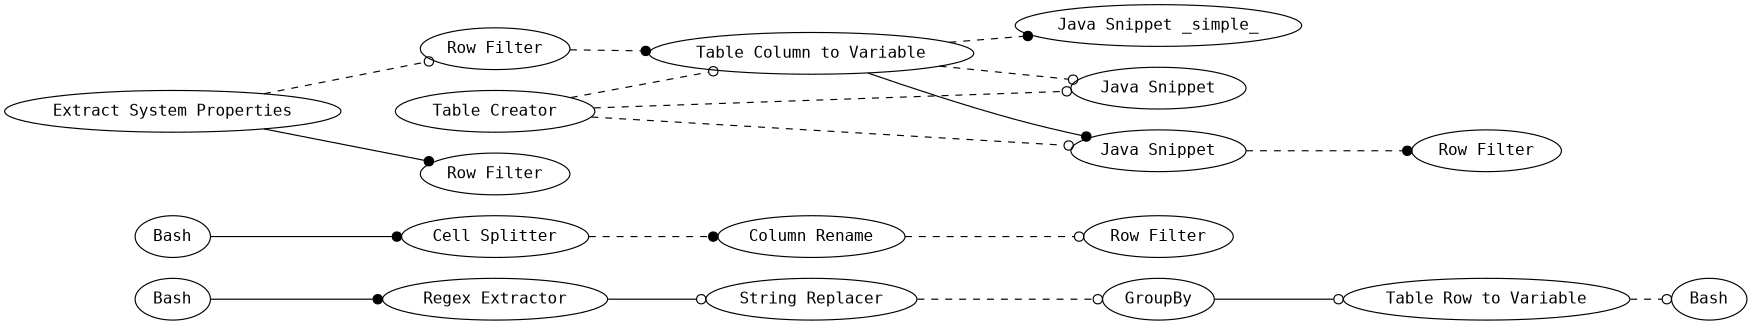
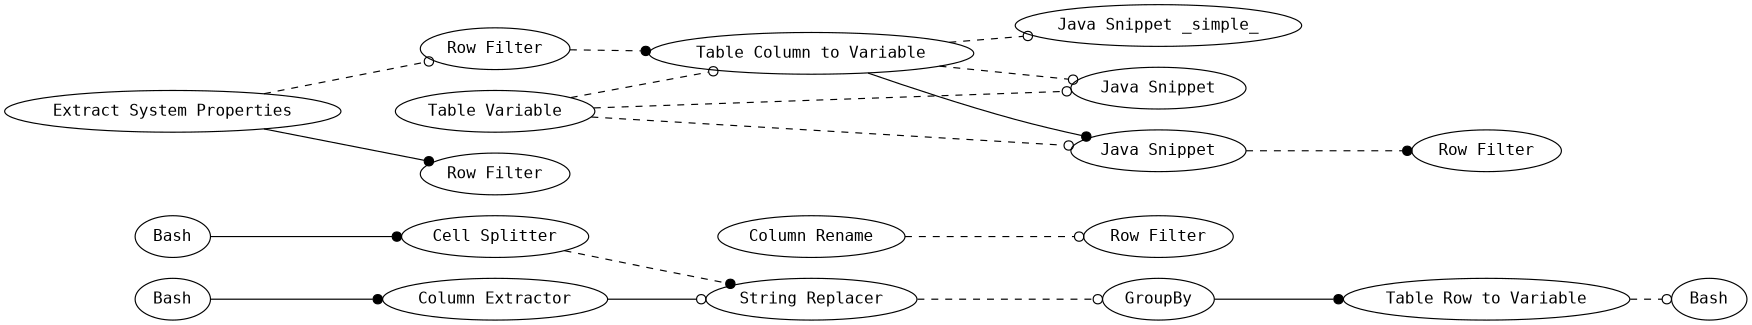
(986, 39) -> (986, 39)
(495, 111) -> (495, 111)
(649, 237) -> (645, 267)
(495, 299) -> (495, 299)
(1274, 299) -> (1274, 299)
